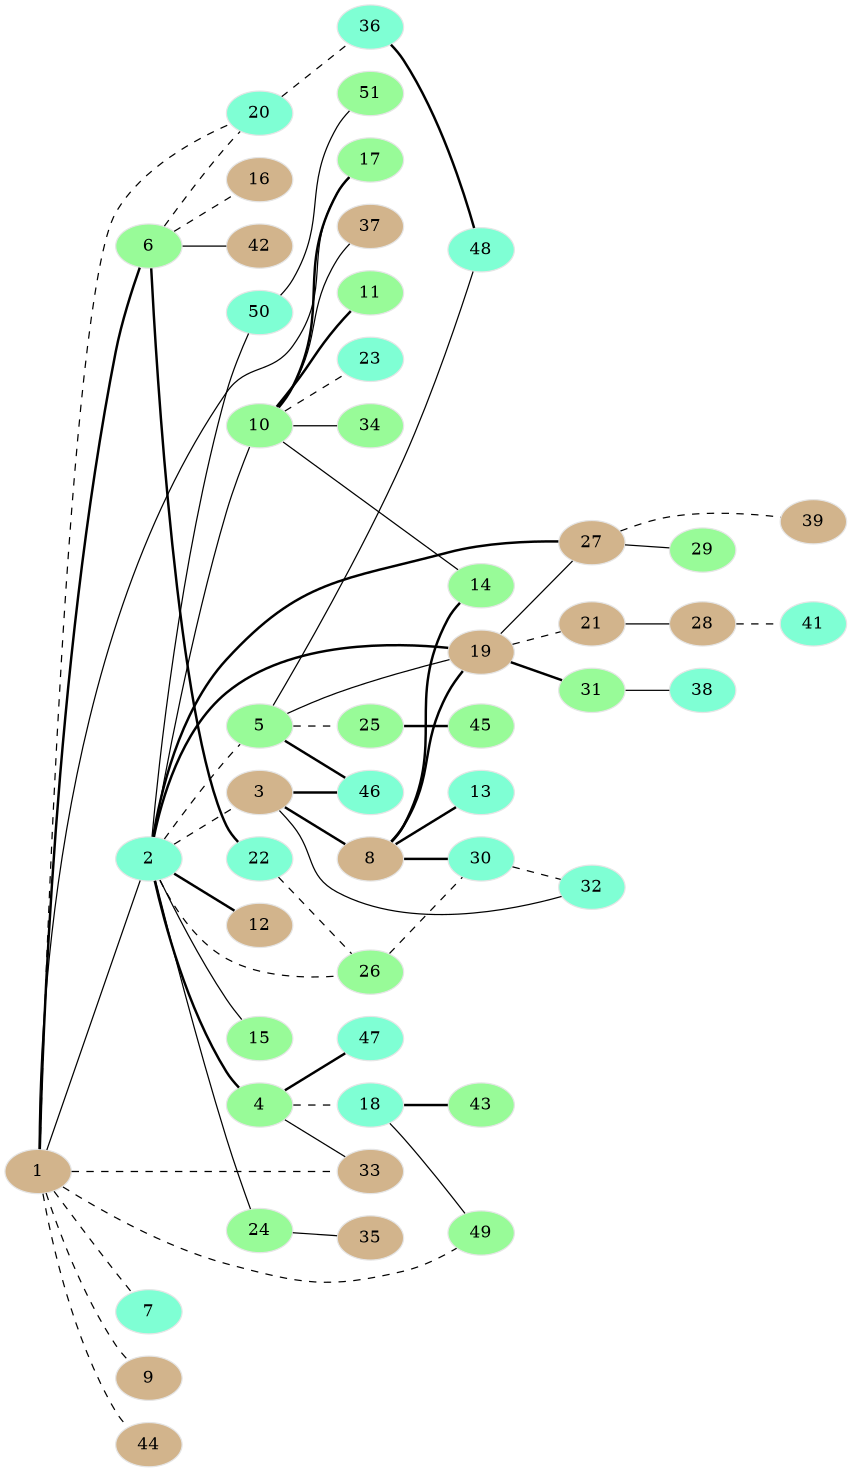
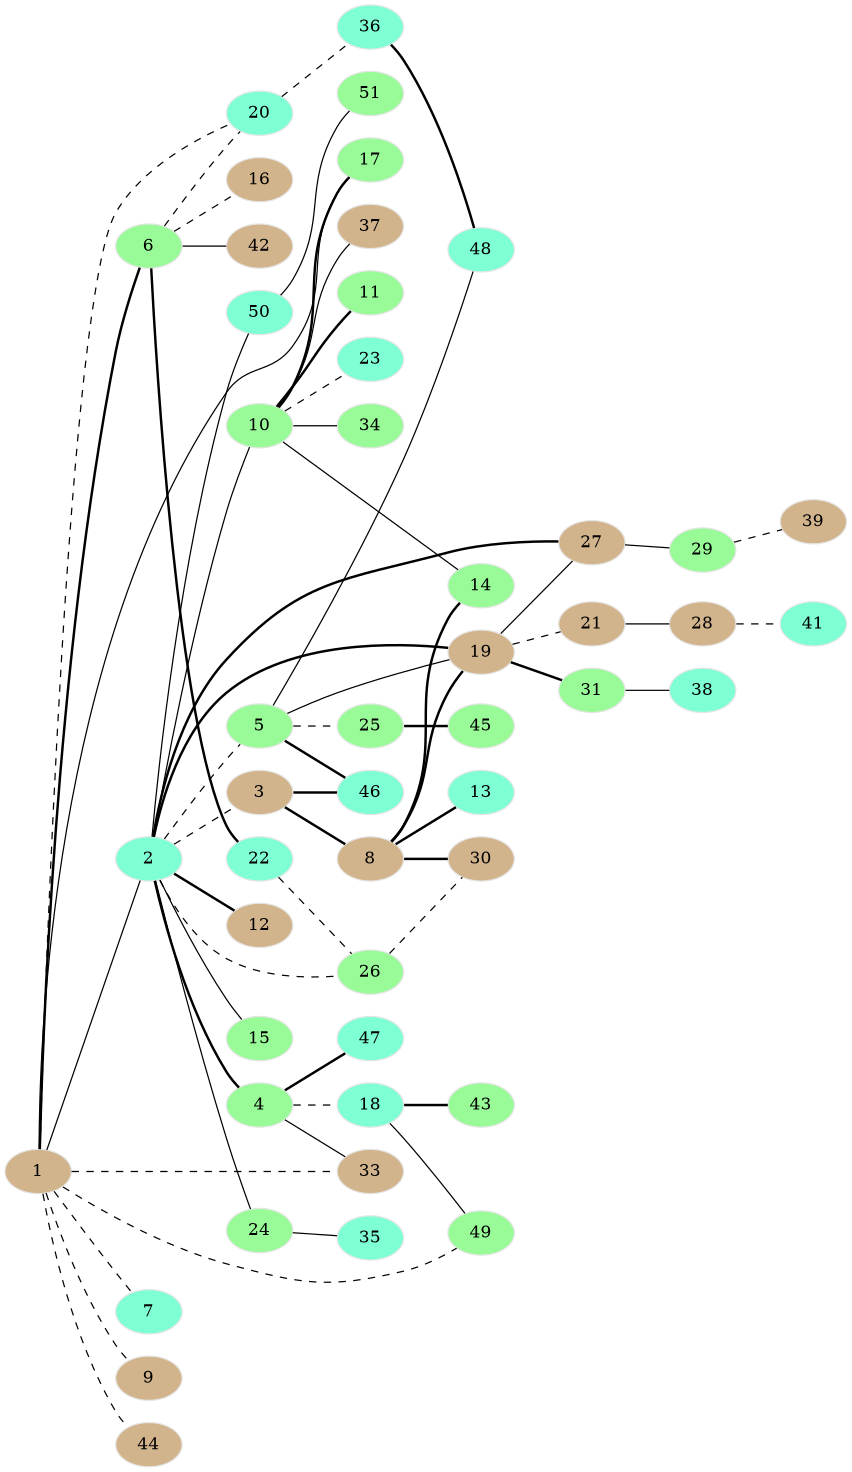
(700, 514) -> (758, 536)
(481, 859) -> (481, 859)
(592, 887) -> none
(370, 1238) -> (370, 1238)
